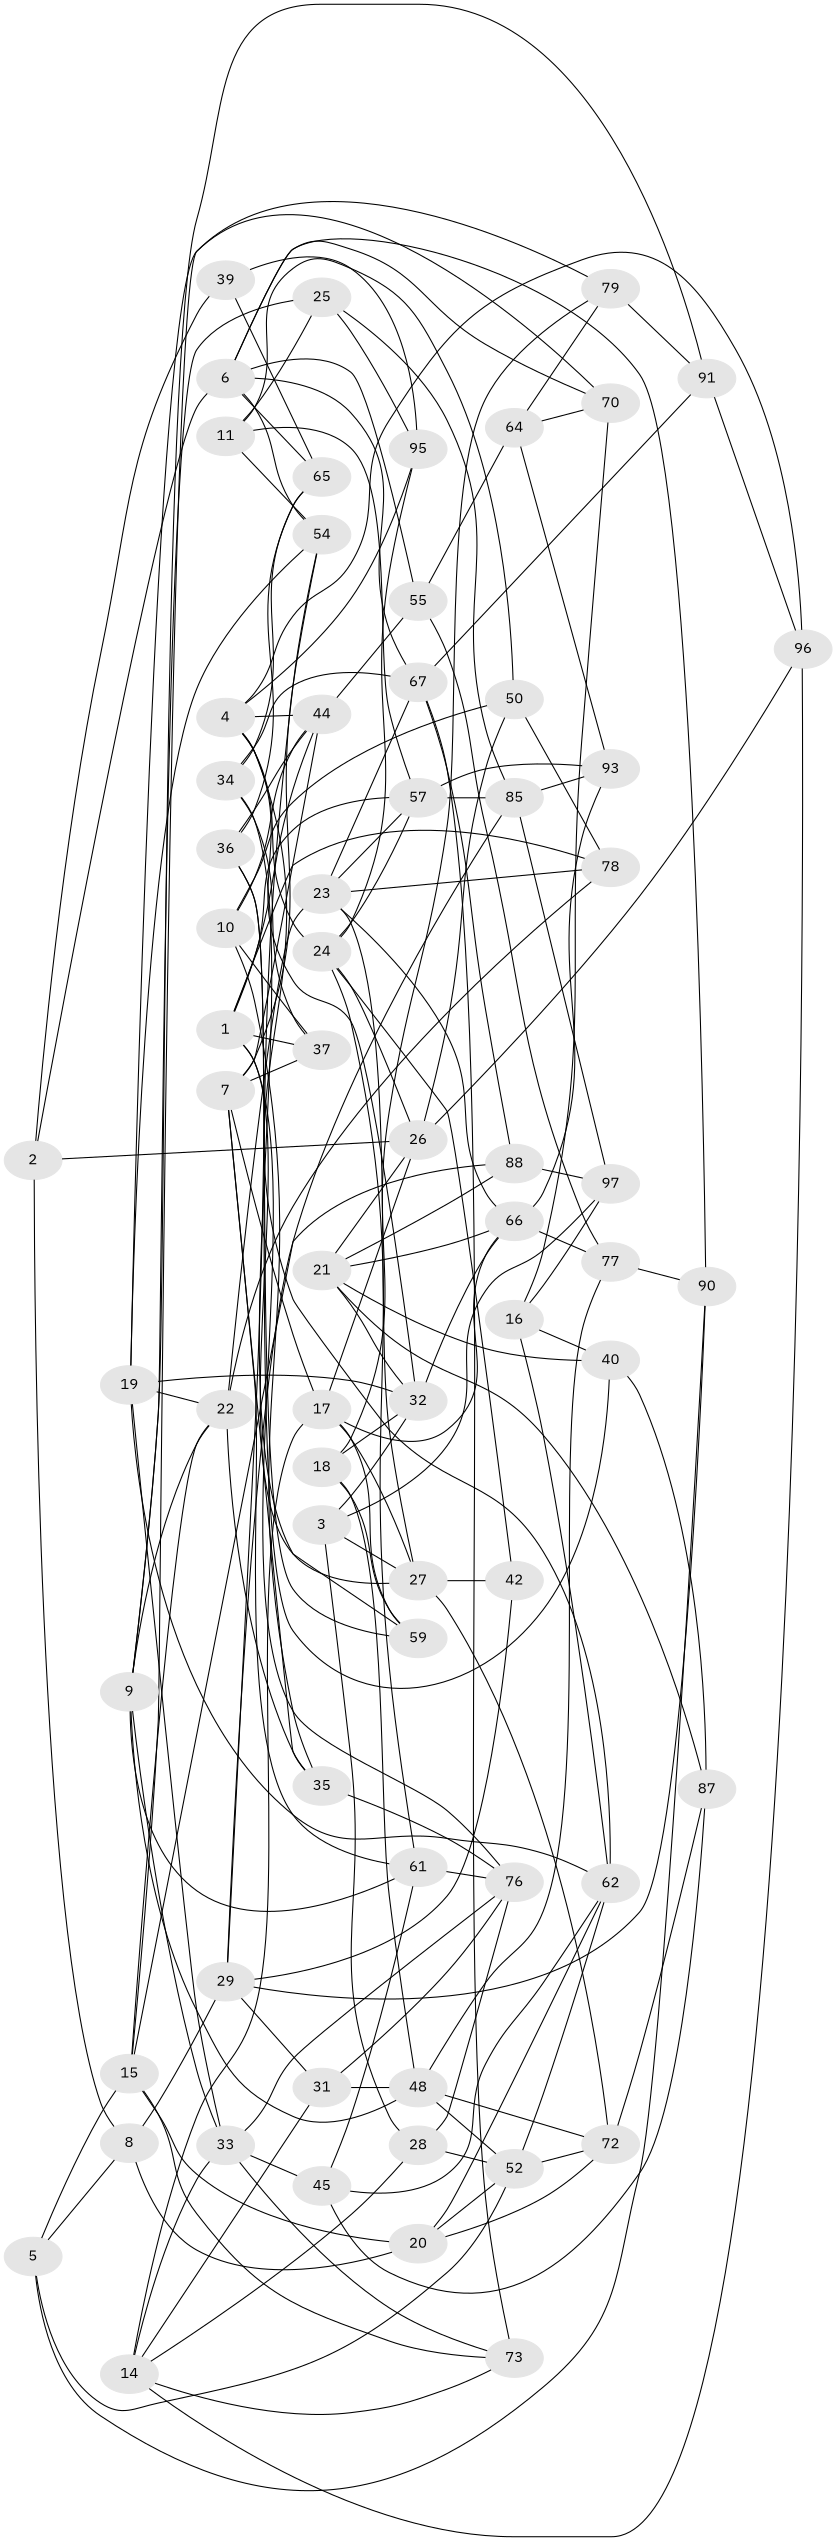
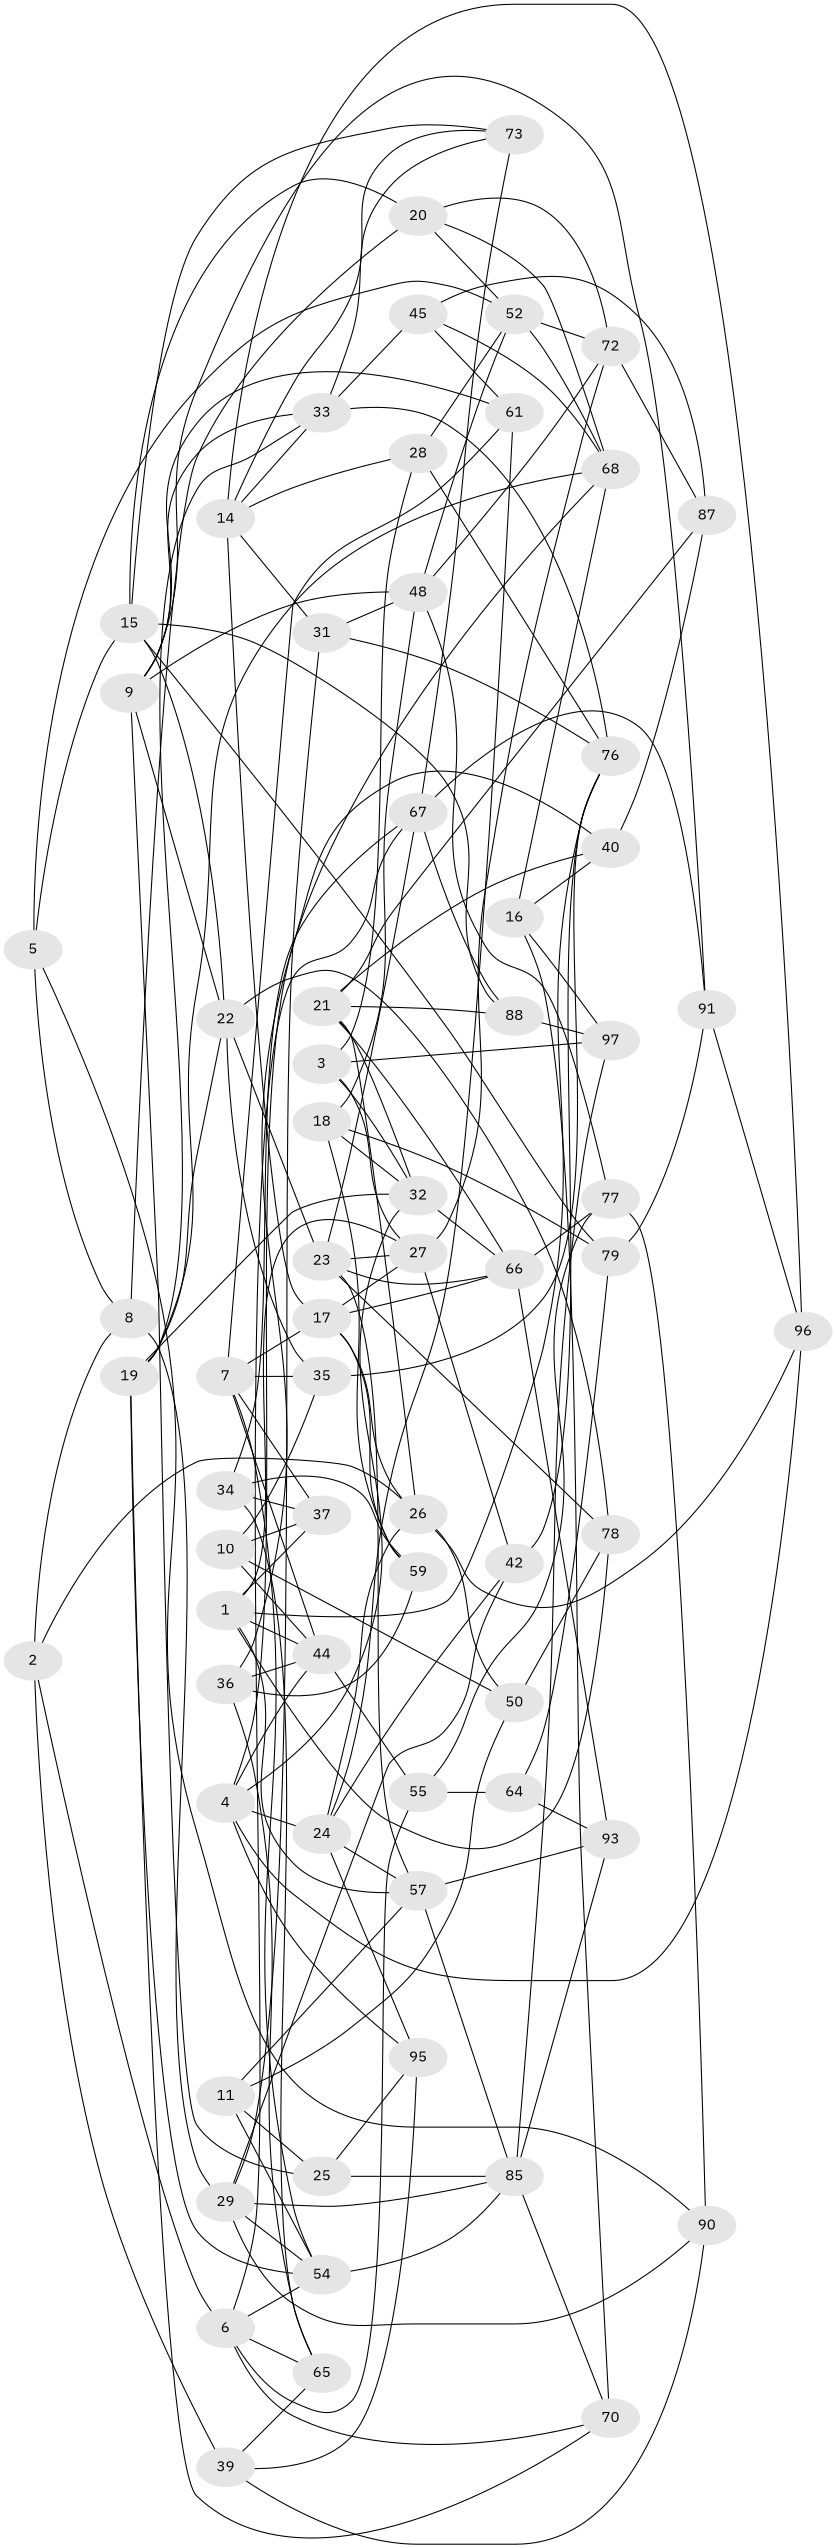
(563, 415) -> (563, 2297)
(675, 563) -> (564, 2534)
(467, 1875) -> (570, 1142)
(611, 1883) -> (611, 469)
none -> (434, 2247)
